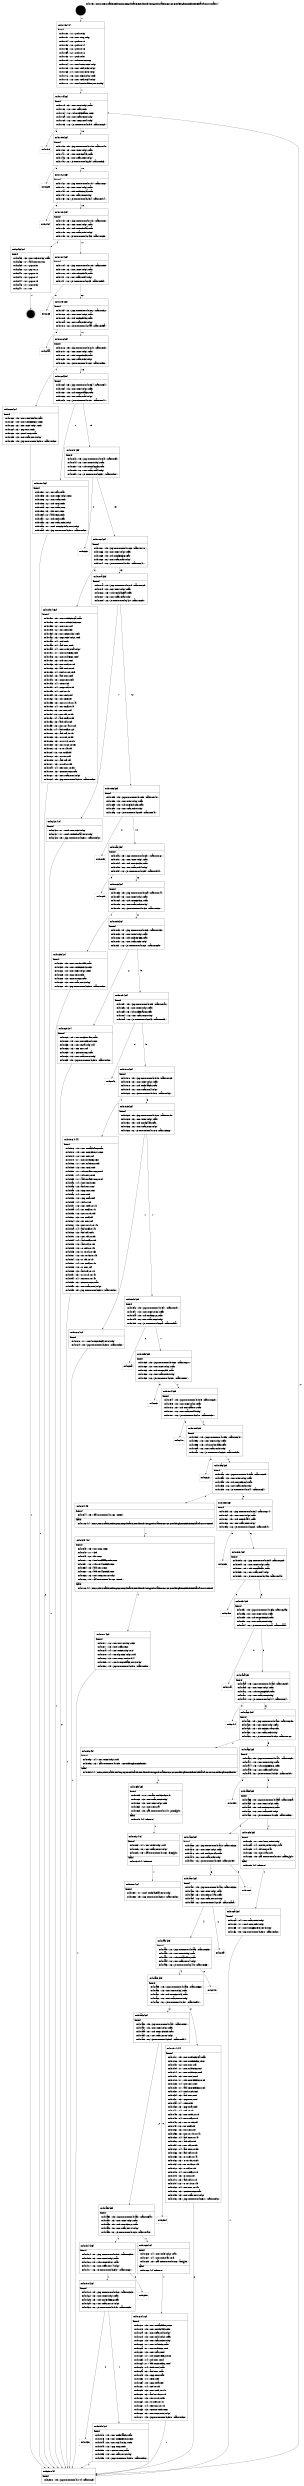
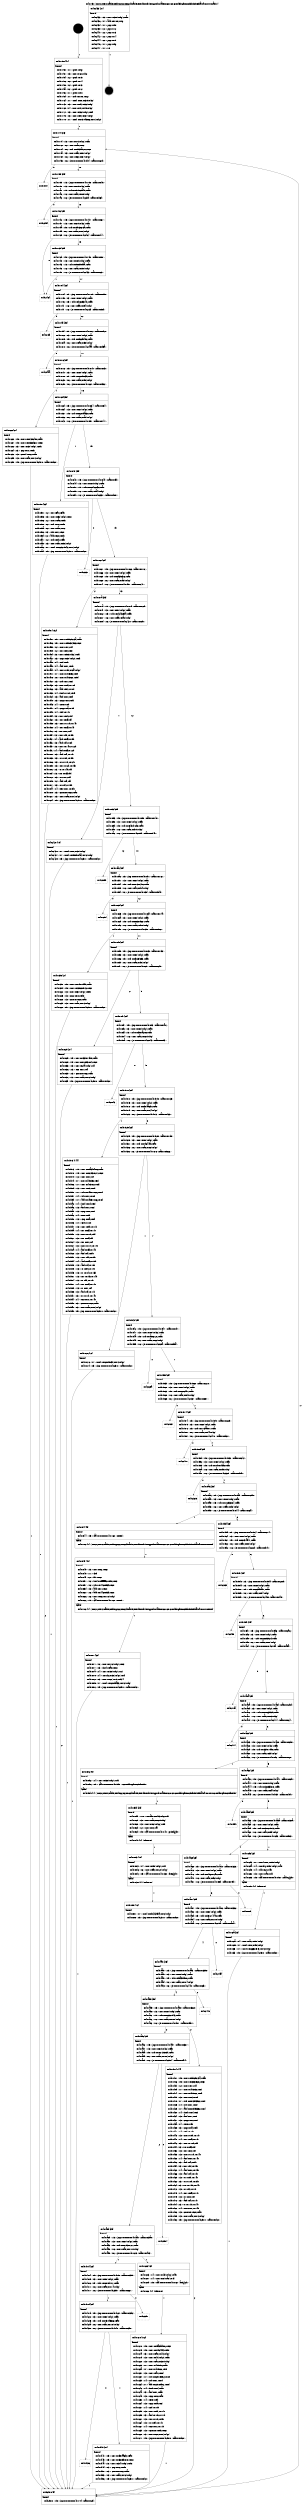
(56, 243) -> (51, 284)
(122, 830) -> (123, 851)
